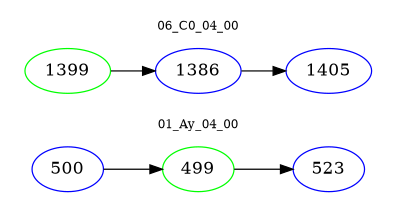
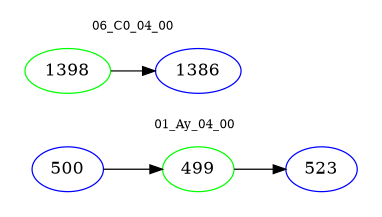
(68, 71) -> (68, 71)
(329, 71) -> none
